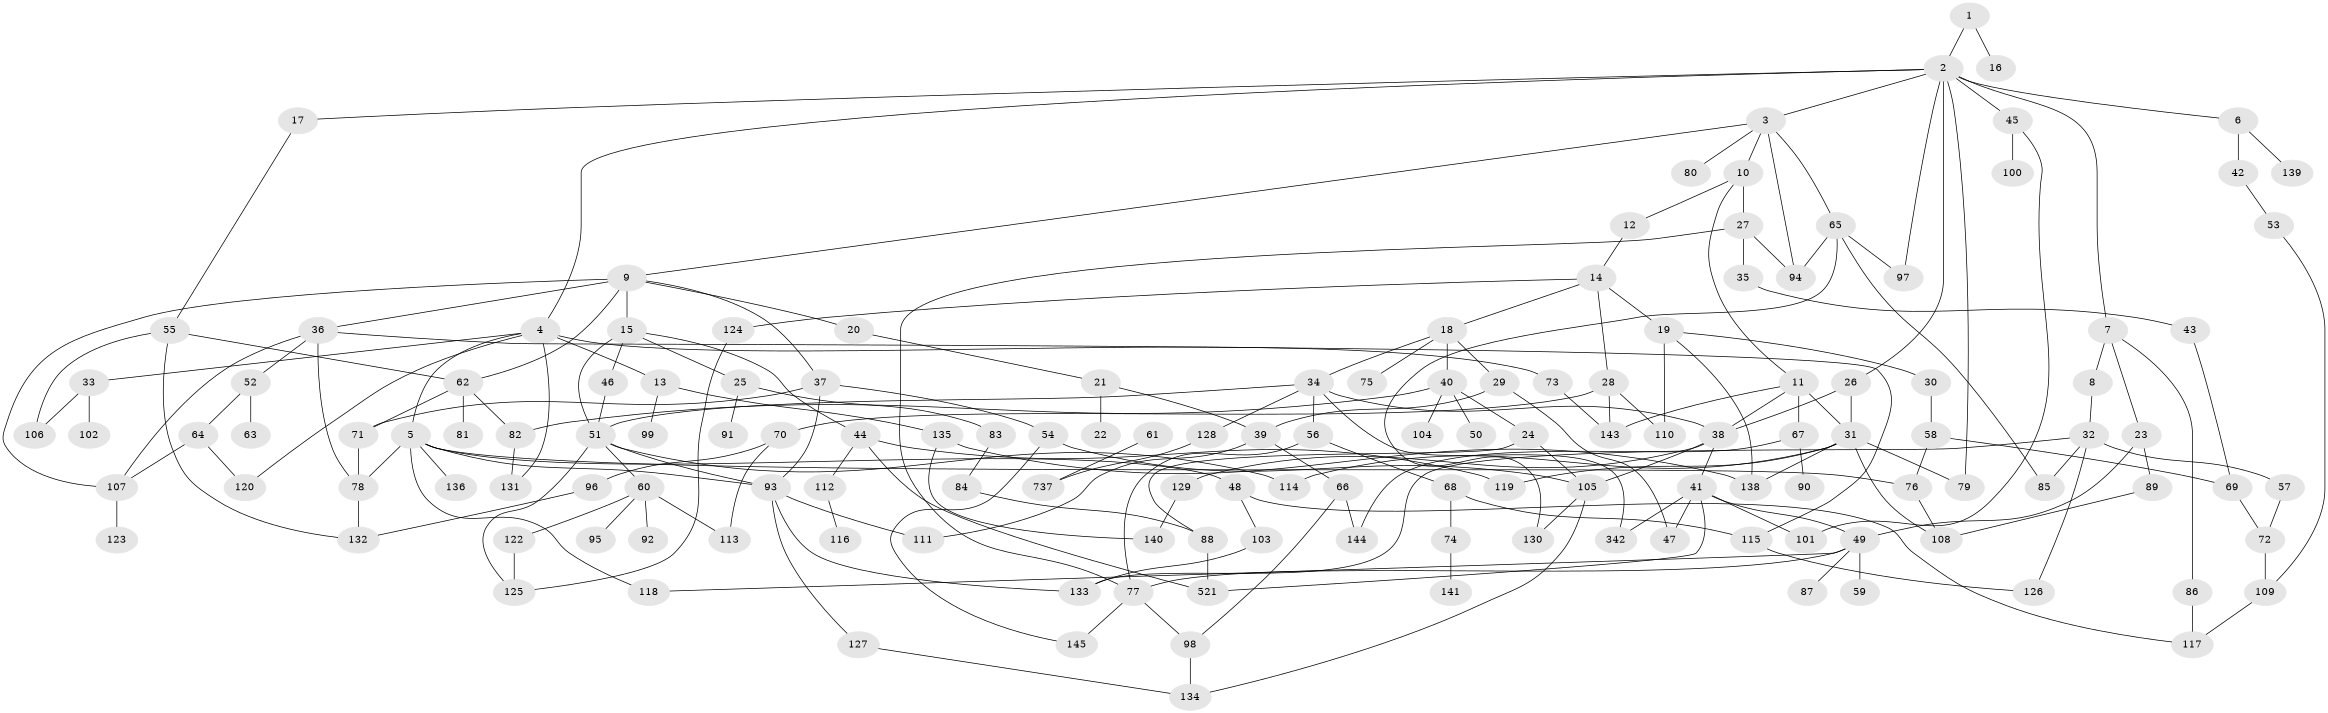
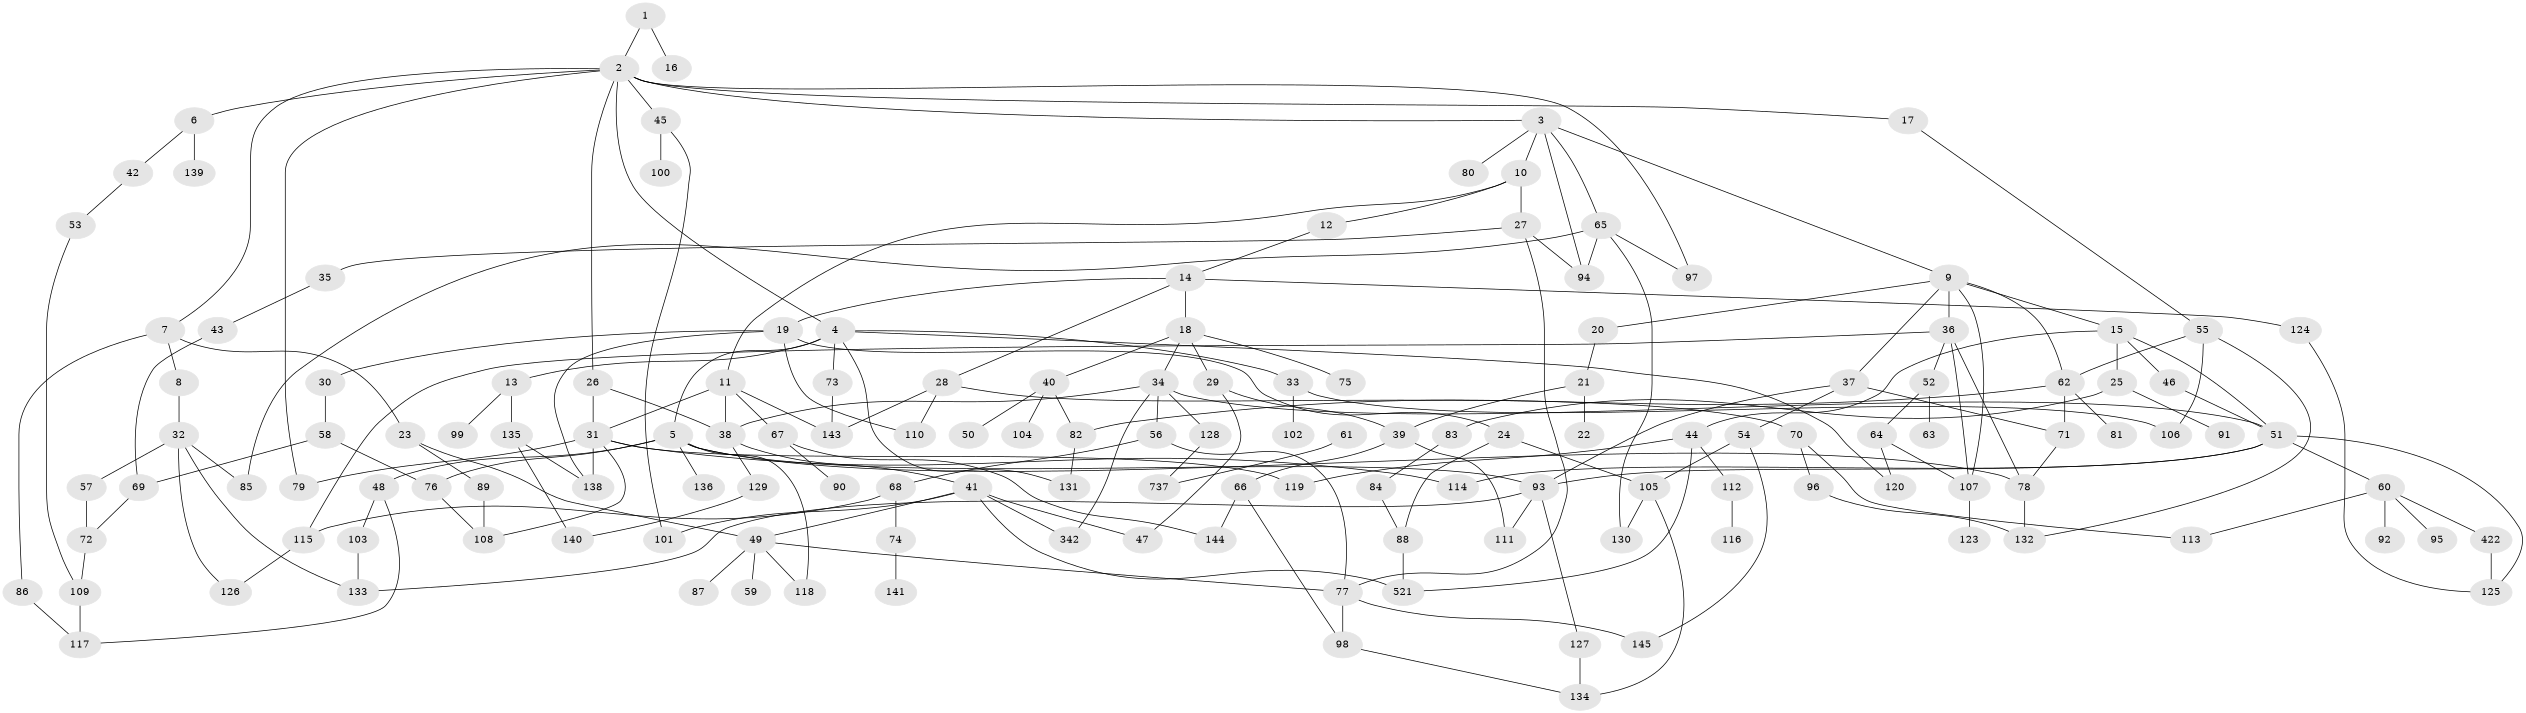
(1478, 403) -> (1116, 352)
(1665, 459) -> none
(514, 540) -> (2491, 540)
